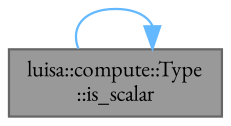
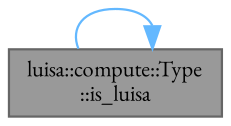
(115, 83) -> (115, 83)
